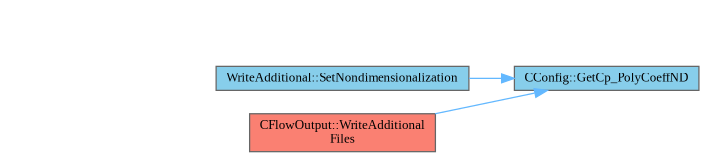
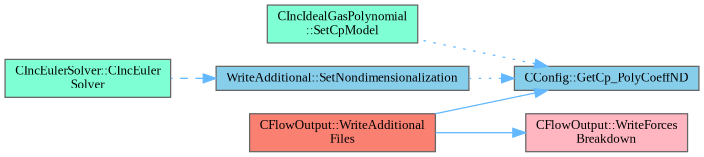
none -> (343, 24)
none -> (88, 78)
(485, 78) -> (485, 78)
none -> (607, 133)
